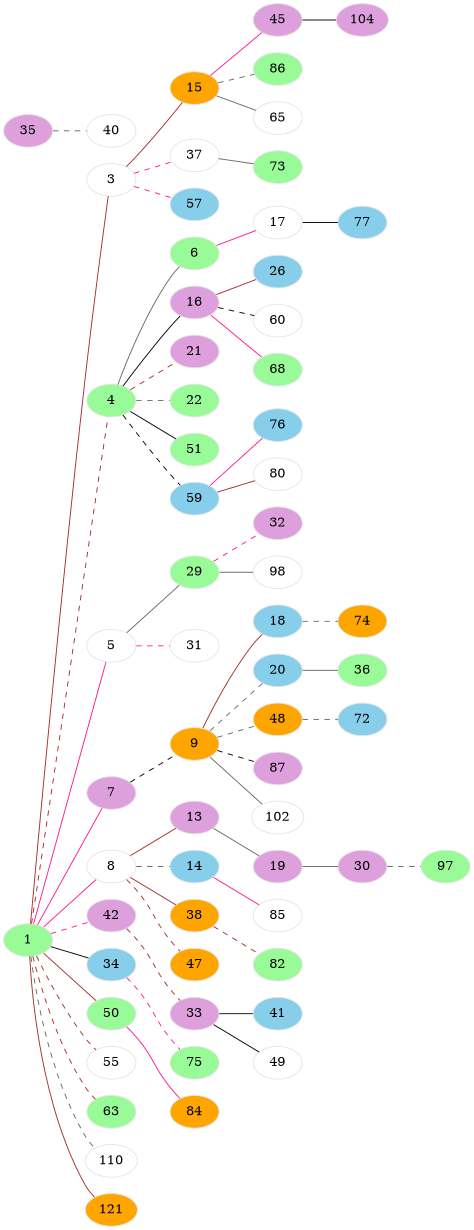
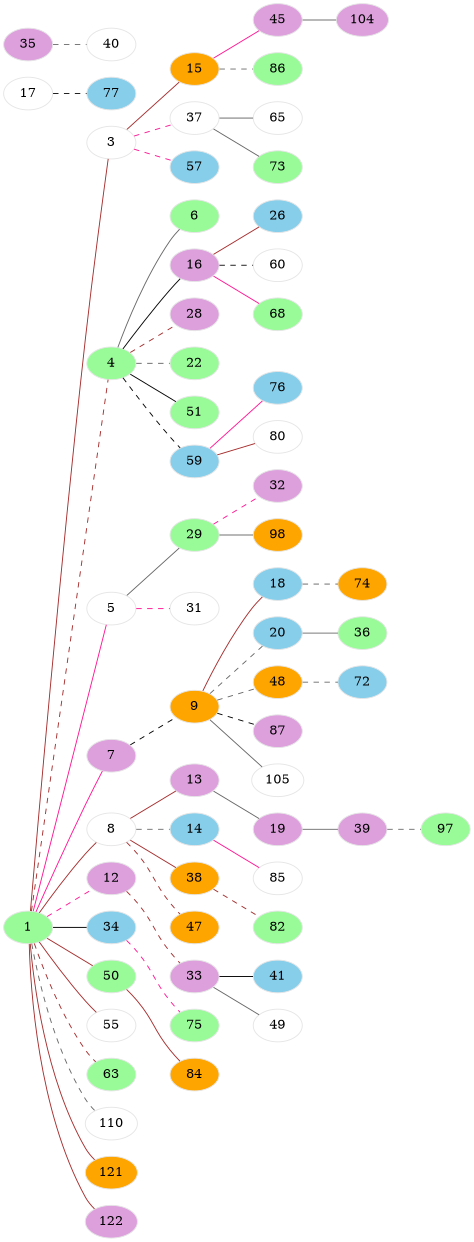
(319, 20) -> (319, 20)
(236, 103) -> (236, 118)
(320, 223) -> (70, 94)
(236, 238) -> none
(195, 352) -> (195, 314)
(278, 572) -> (278, 535)
(278, 818) -> (278, 780)
(362, 867) -> (362, 829)
(70, 903) -> (66, 877)
(111, 916) -> (111, 878)
(63, 1005) -> (66, 978)
(236, 1038) -> (236, 1001)
(154, 1062) -> (154, 1025)
none -> (111, 1222)
